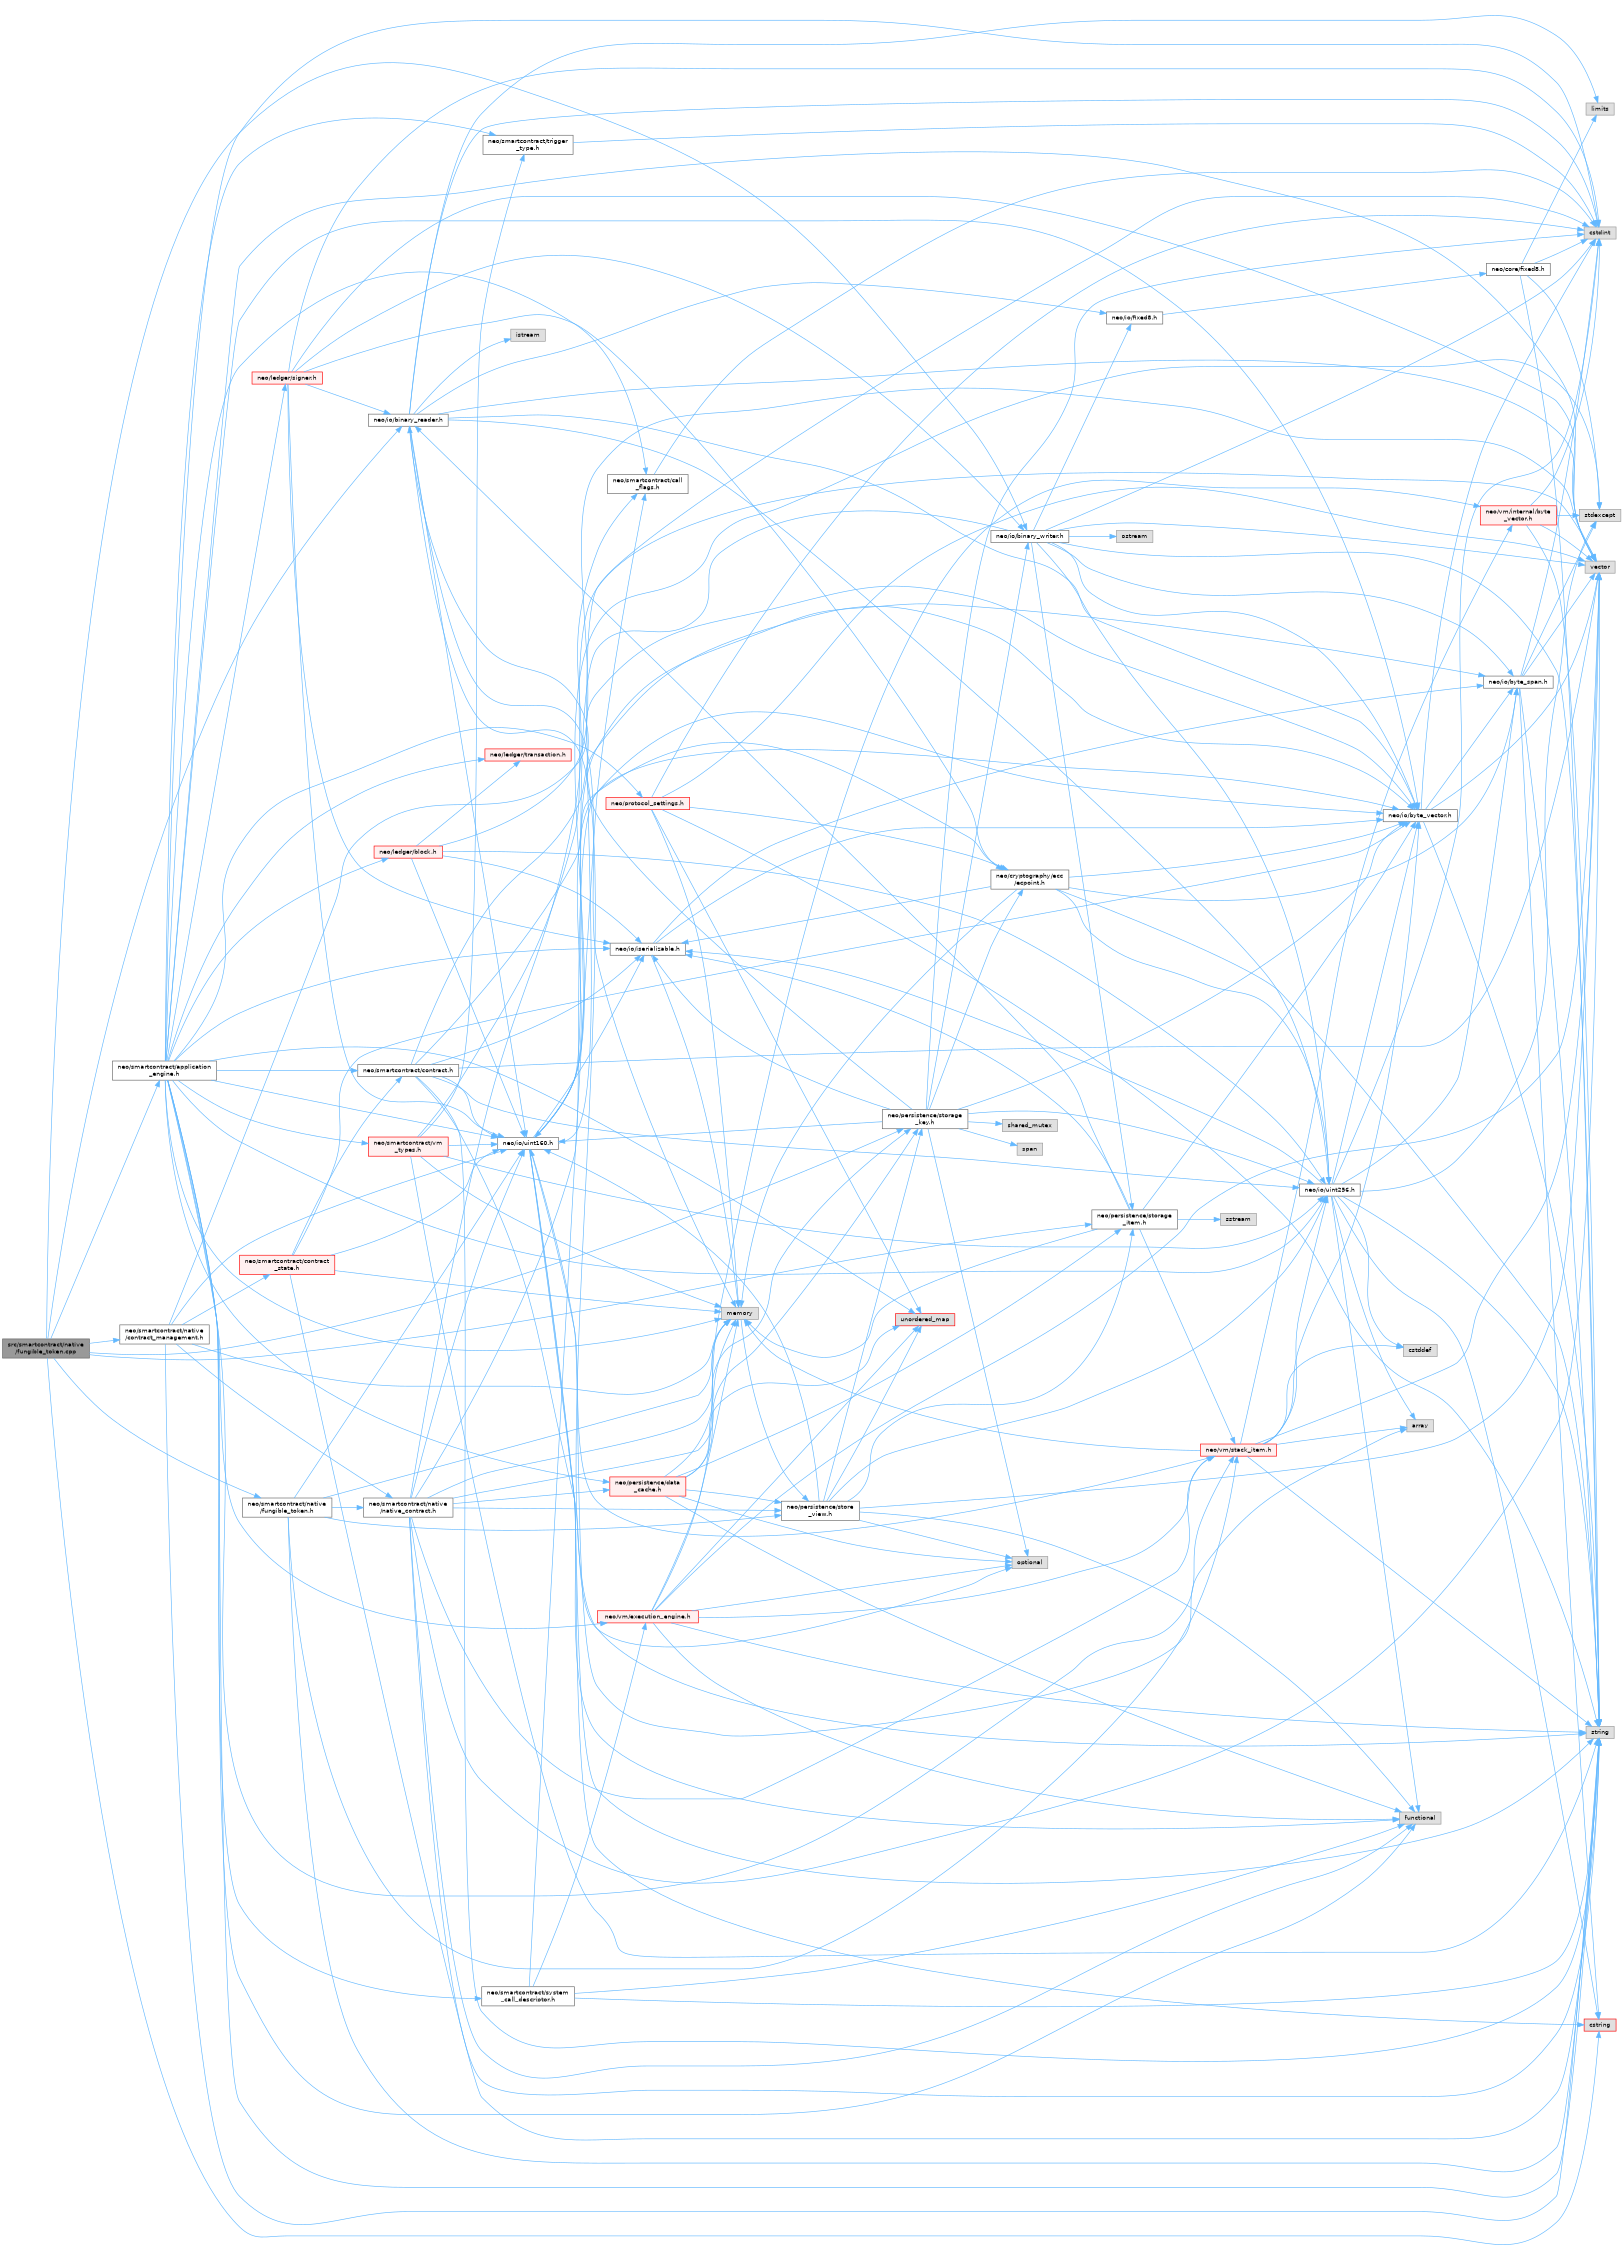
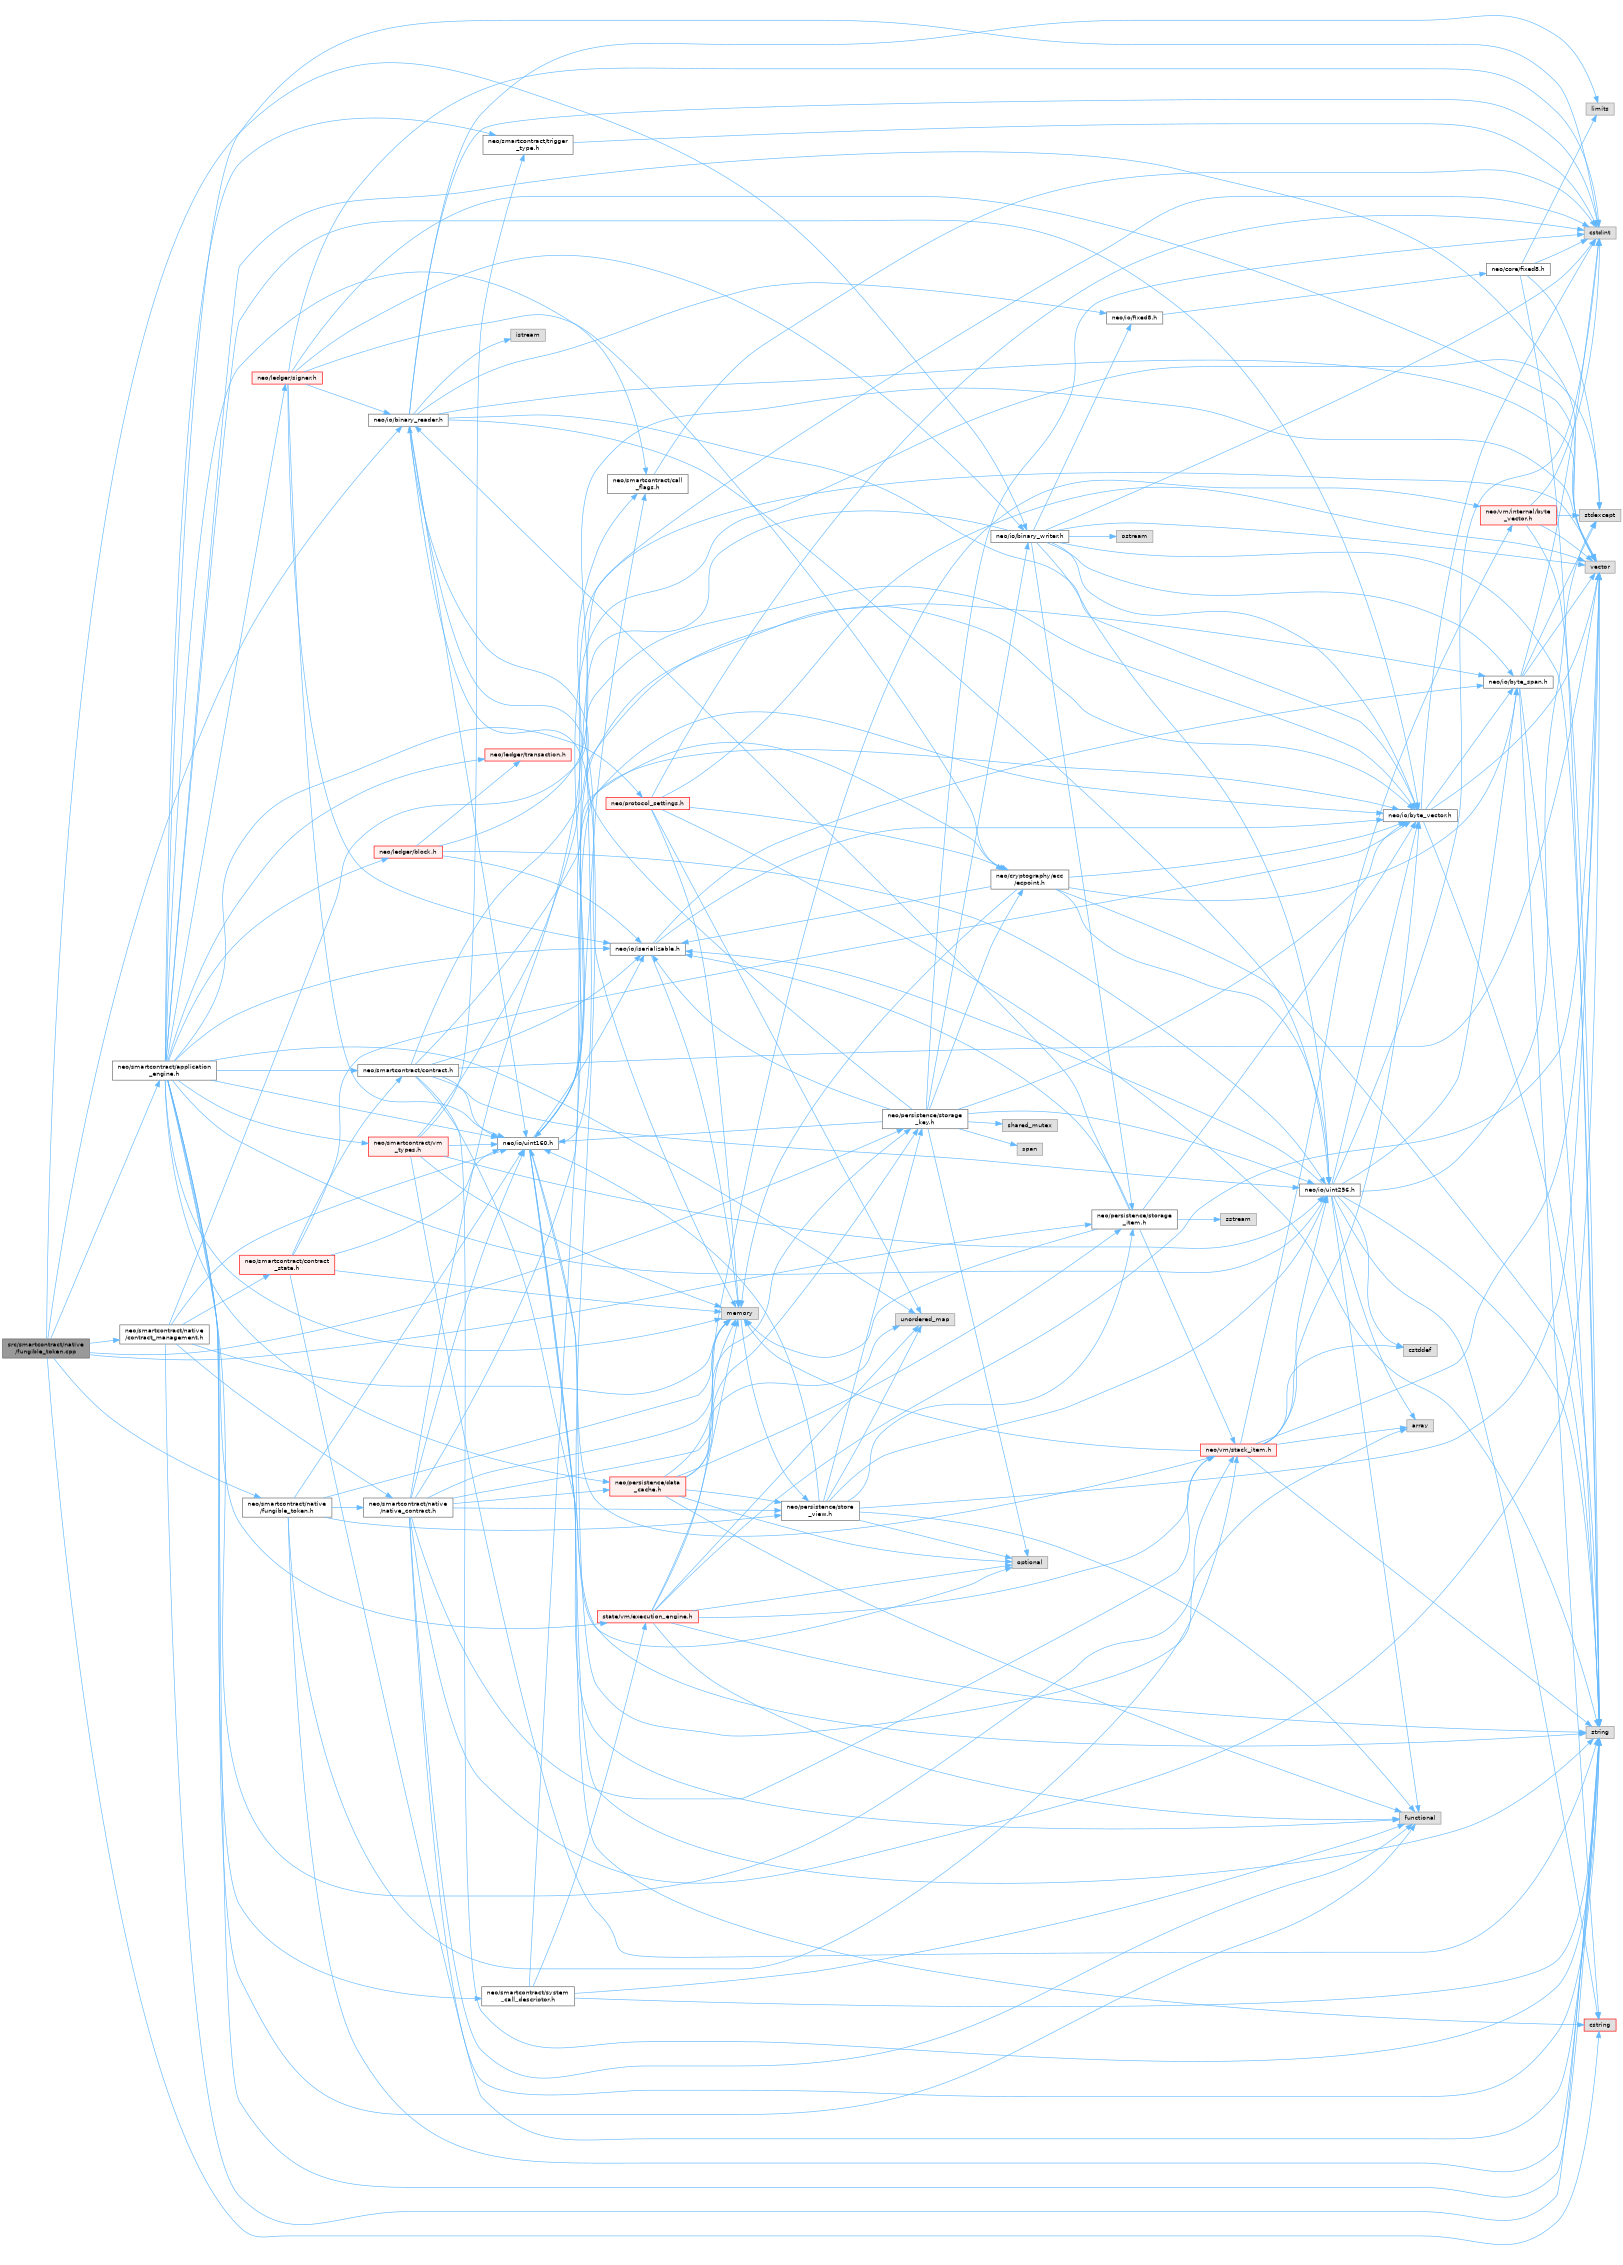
(464, 988) -> none
(925, 1320) -> (925, 1320)
(648, 1617) -> (648, 1617)
